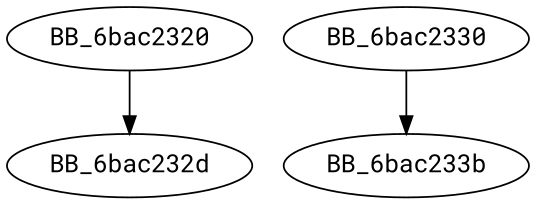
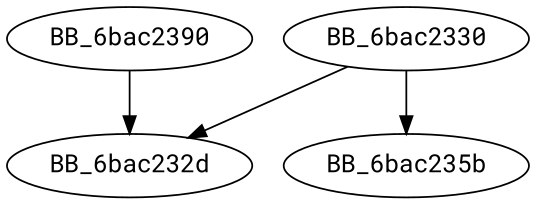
(130, 39) -> (130, 39)
none -> (276, 99)
(406, 166) -> (406, 166)
